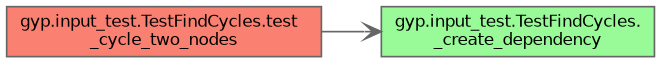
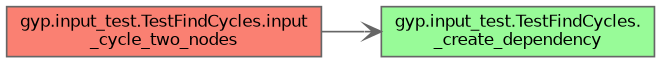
(164, 32) -> (164, 32)
